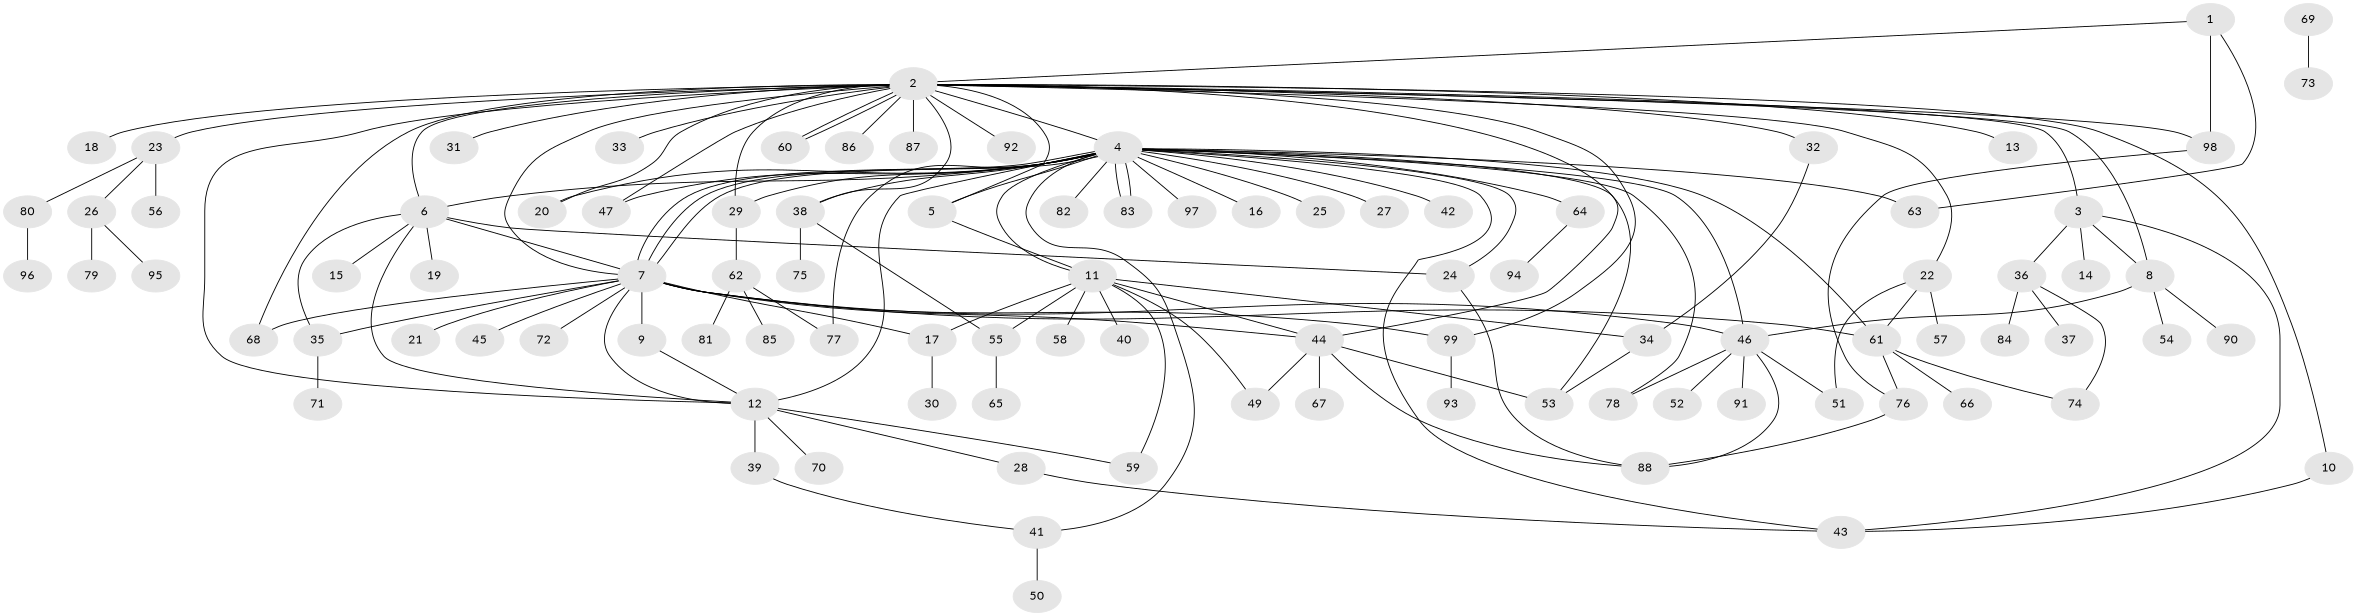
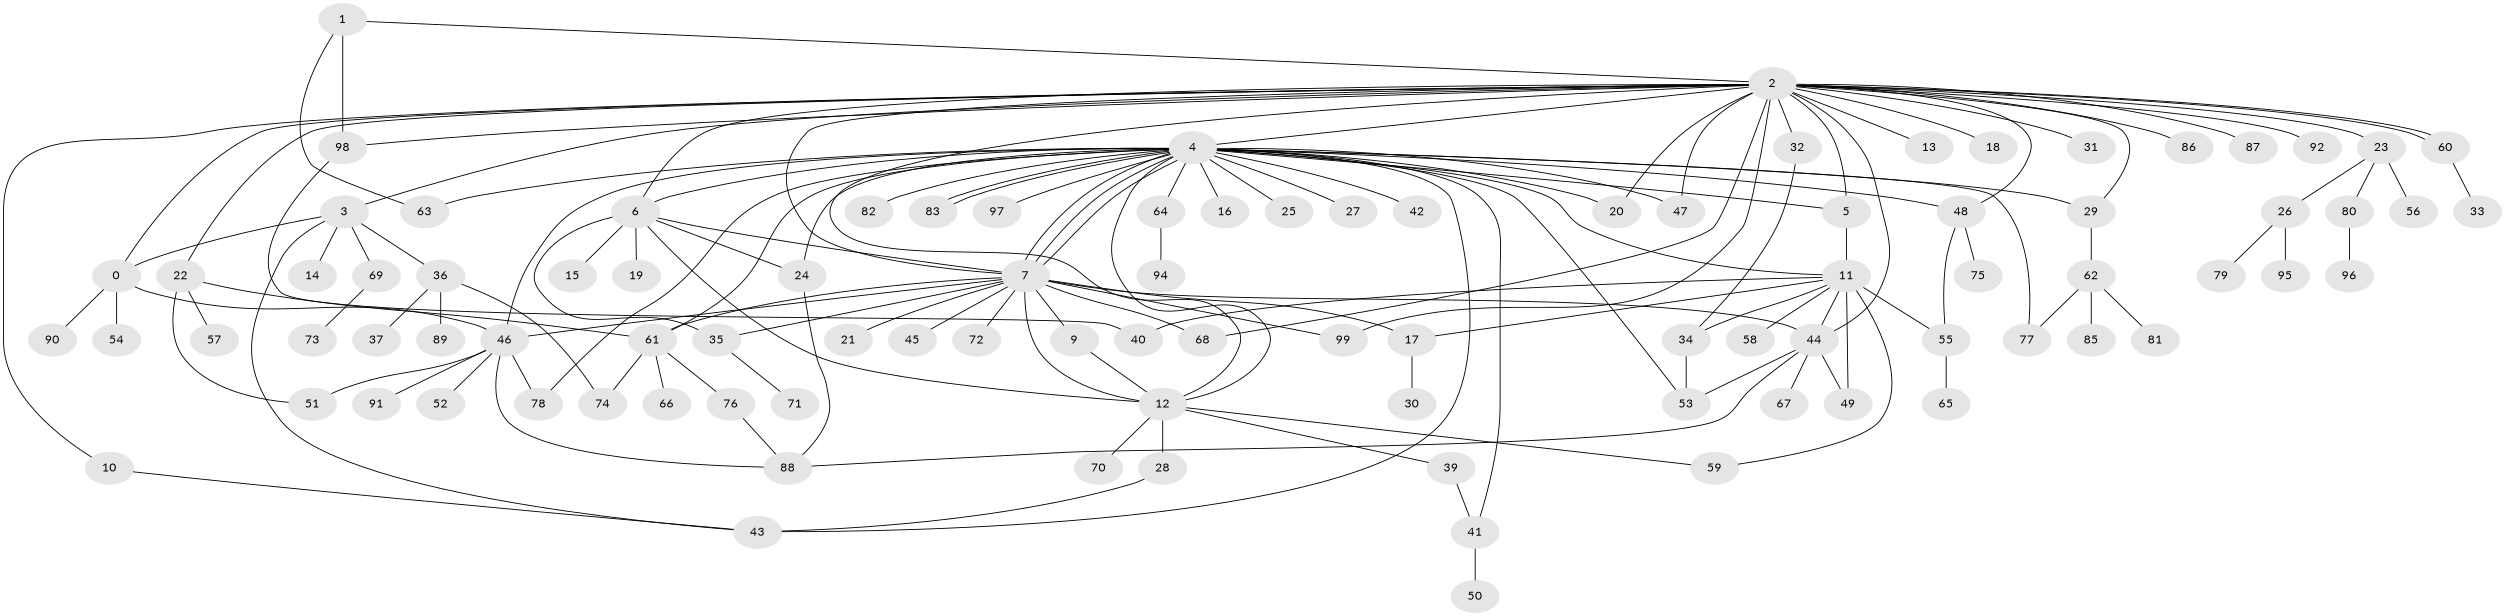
(763, 107) -> (2462, 180)
(1917, 184) -> (549, 314)
(800, 212) -> (1961, 212)
none -> (361, 244)
(2150, 276) -> (117, 276)
(2005, 340) -> (441, 340)
(1451, 404) -> none
